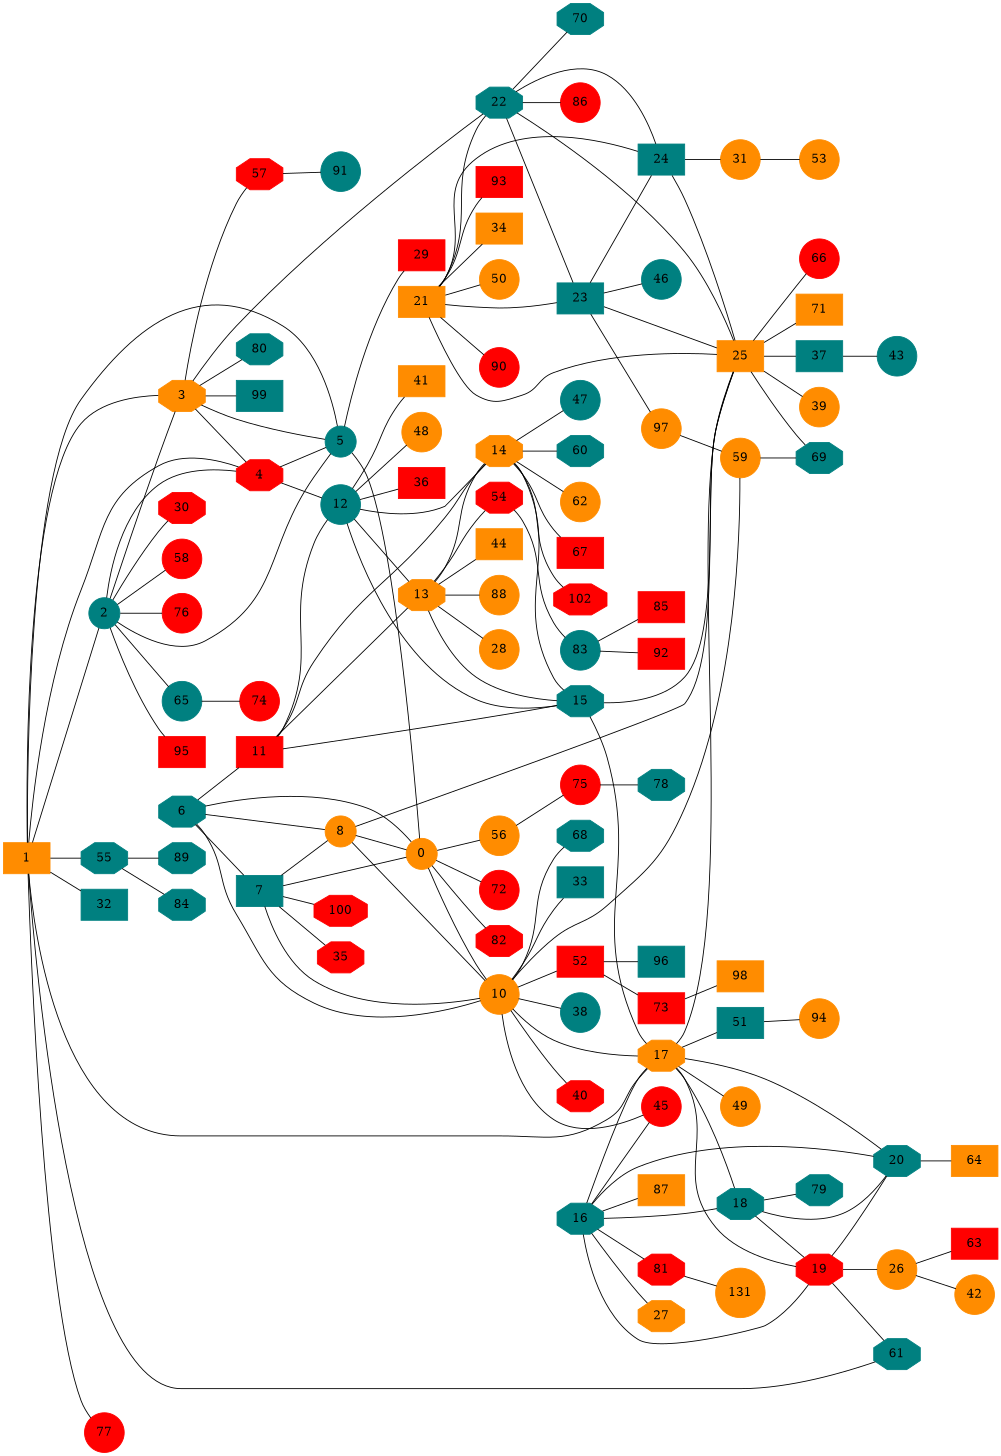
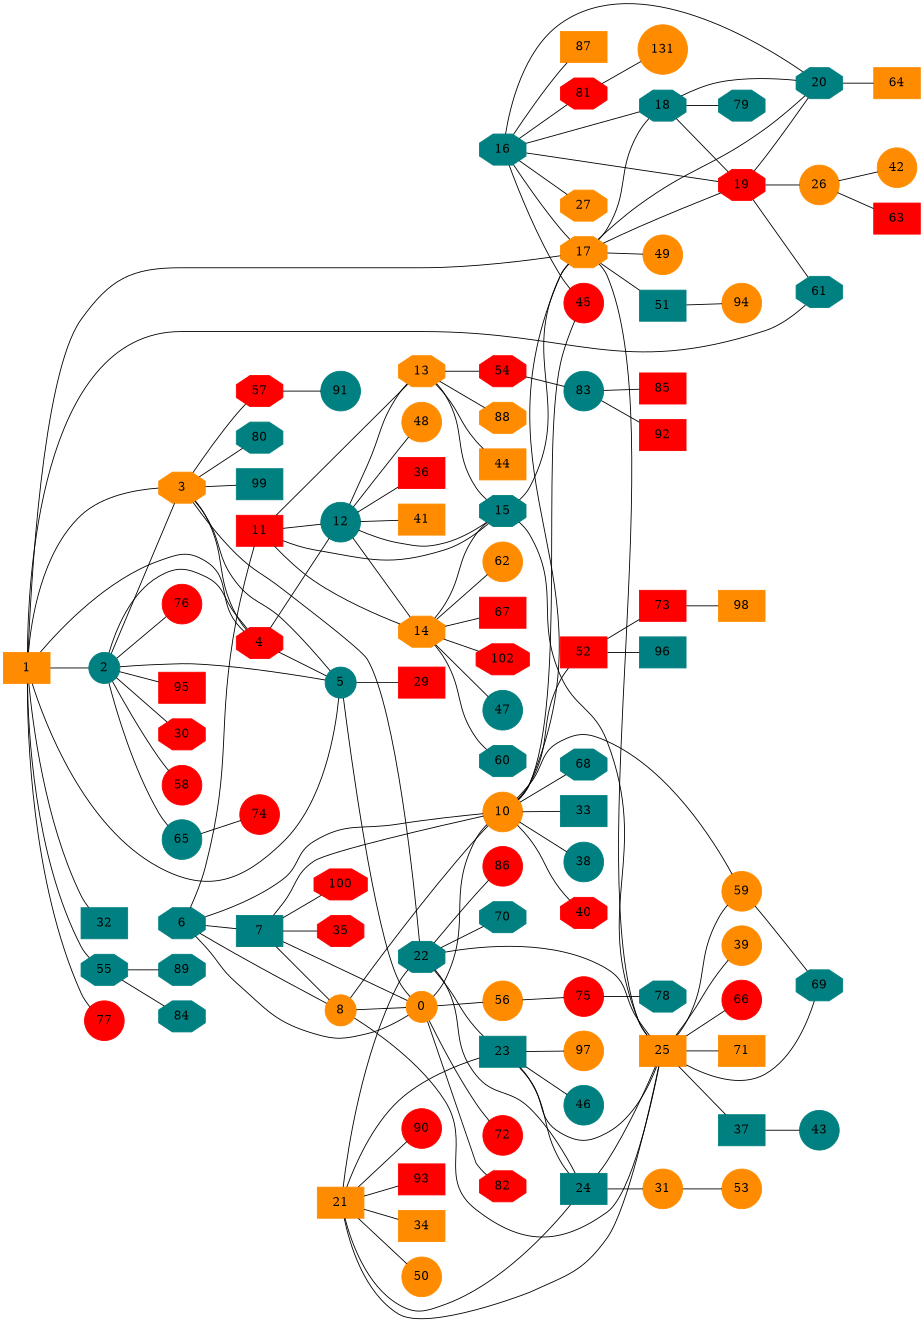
(701, 443) -> (702, 970)
(460, 522) -> none
(499, 595) -> (503, 418)
(499, 649) -> none
